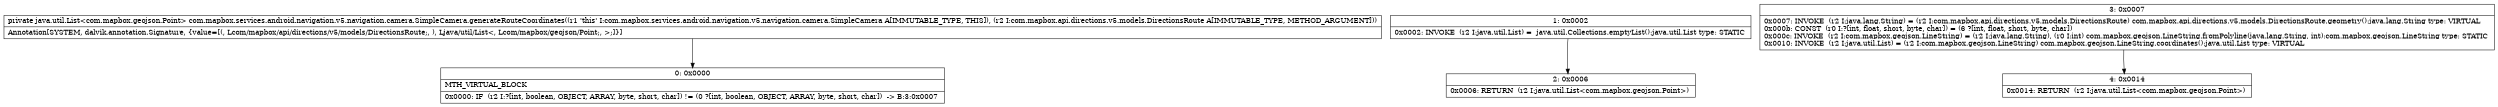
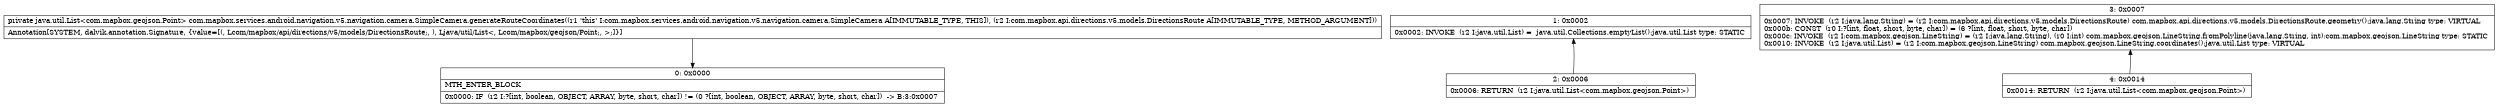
(1567, 54) -> (1574, 59)
(2124, 59) -> (2130, 64)
(486, 85) -> (483, 85)
